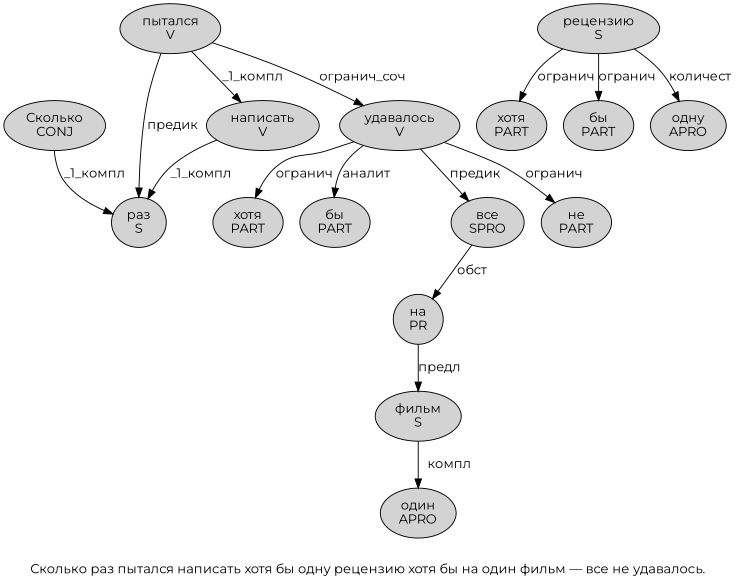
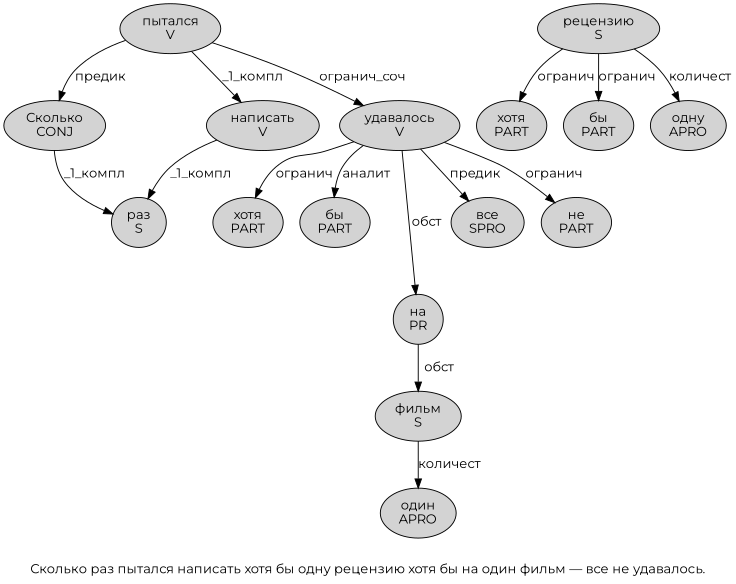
(144, 119) -> (88, 59)
(455, 268) -> (409, 218)
(440, 368) -> (440, 368)
(450, 465) -> (450, 465)
